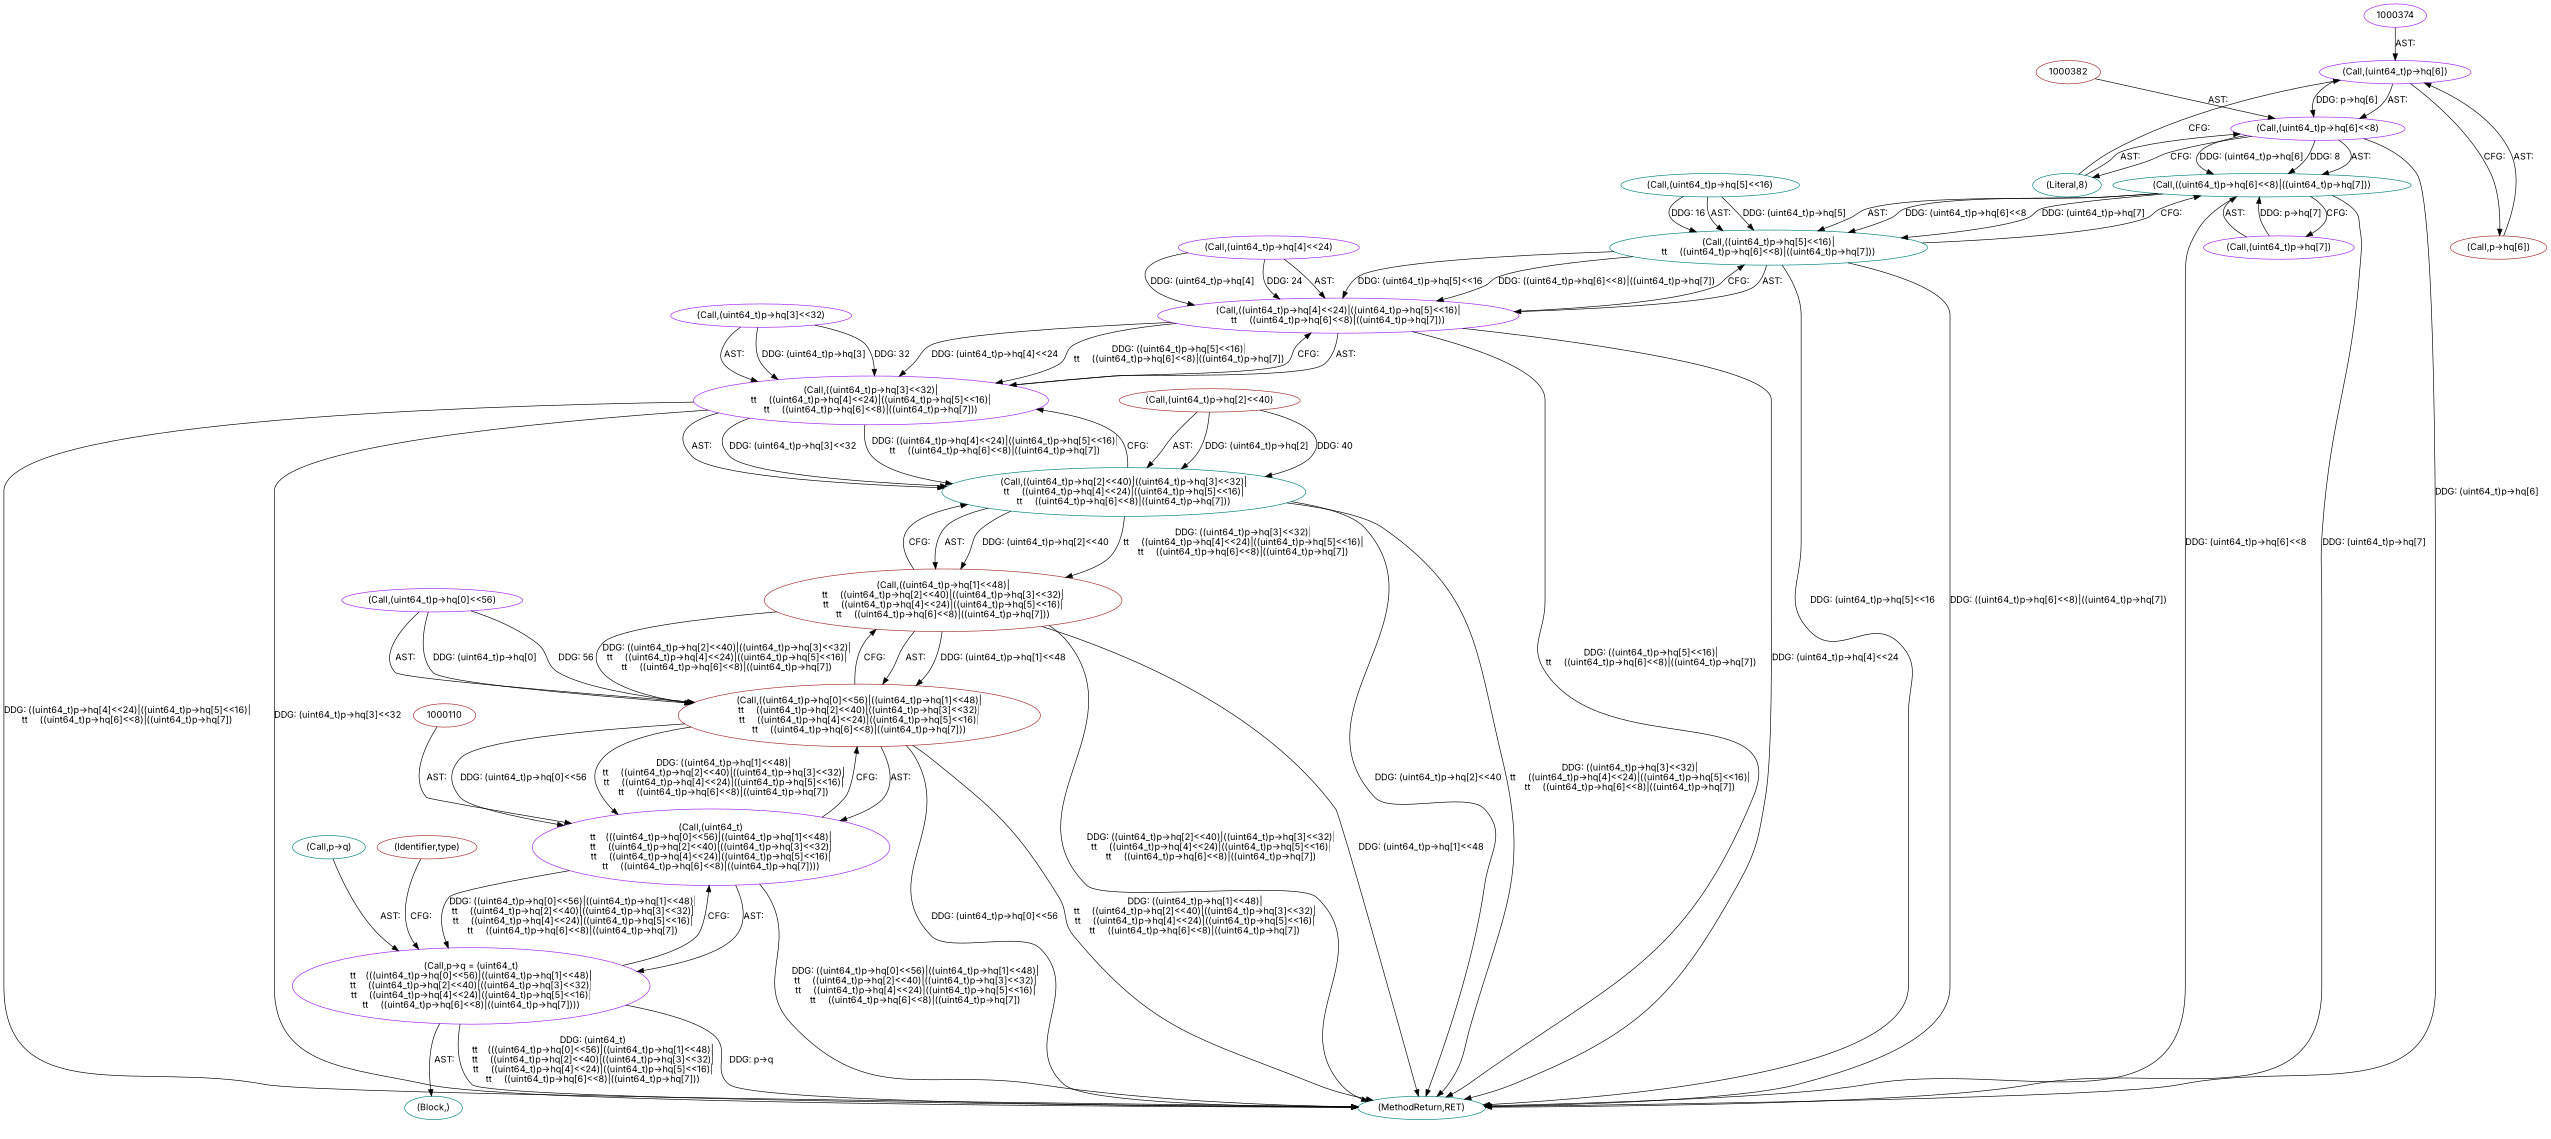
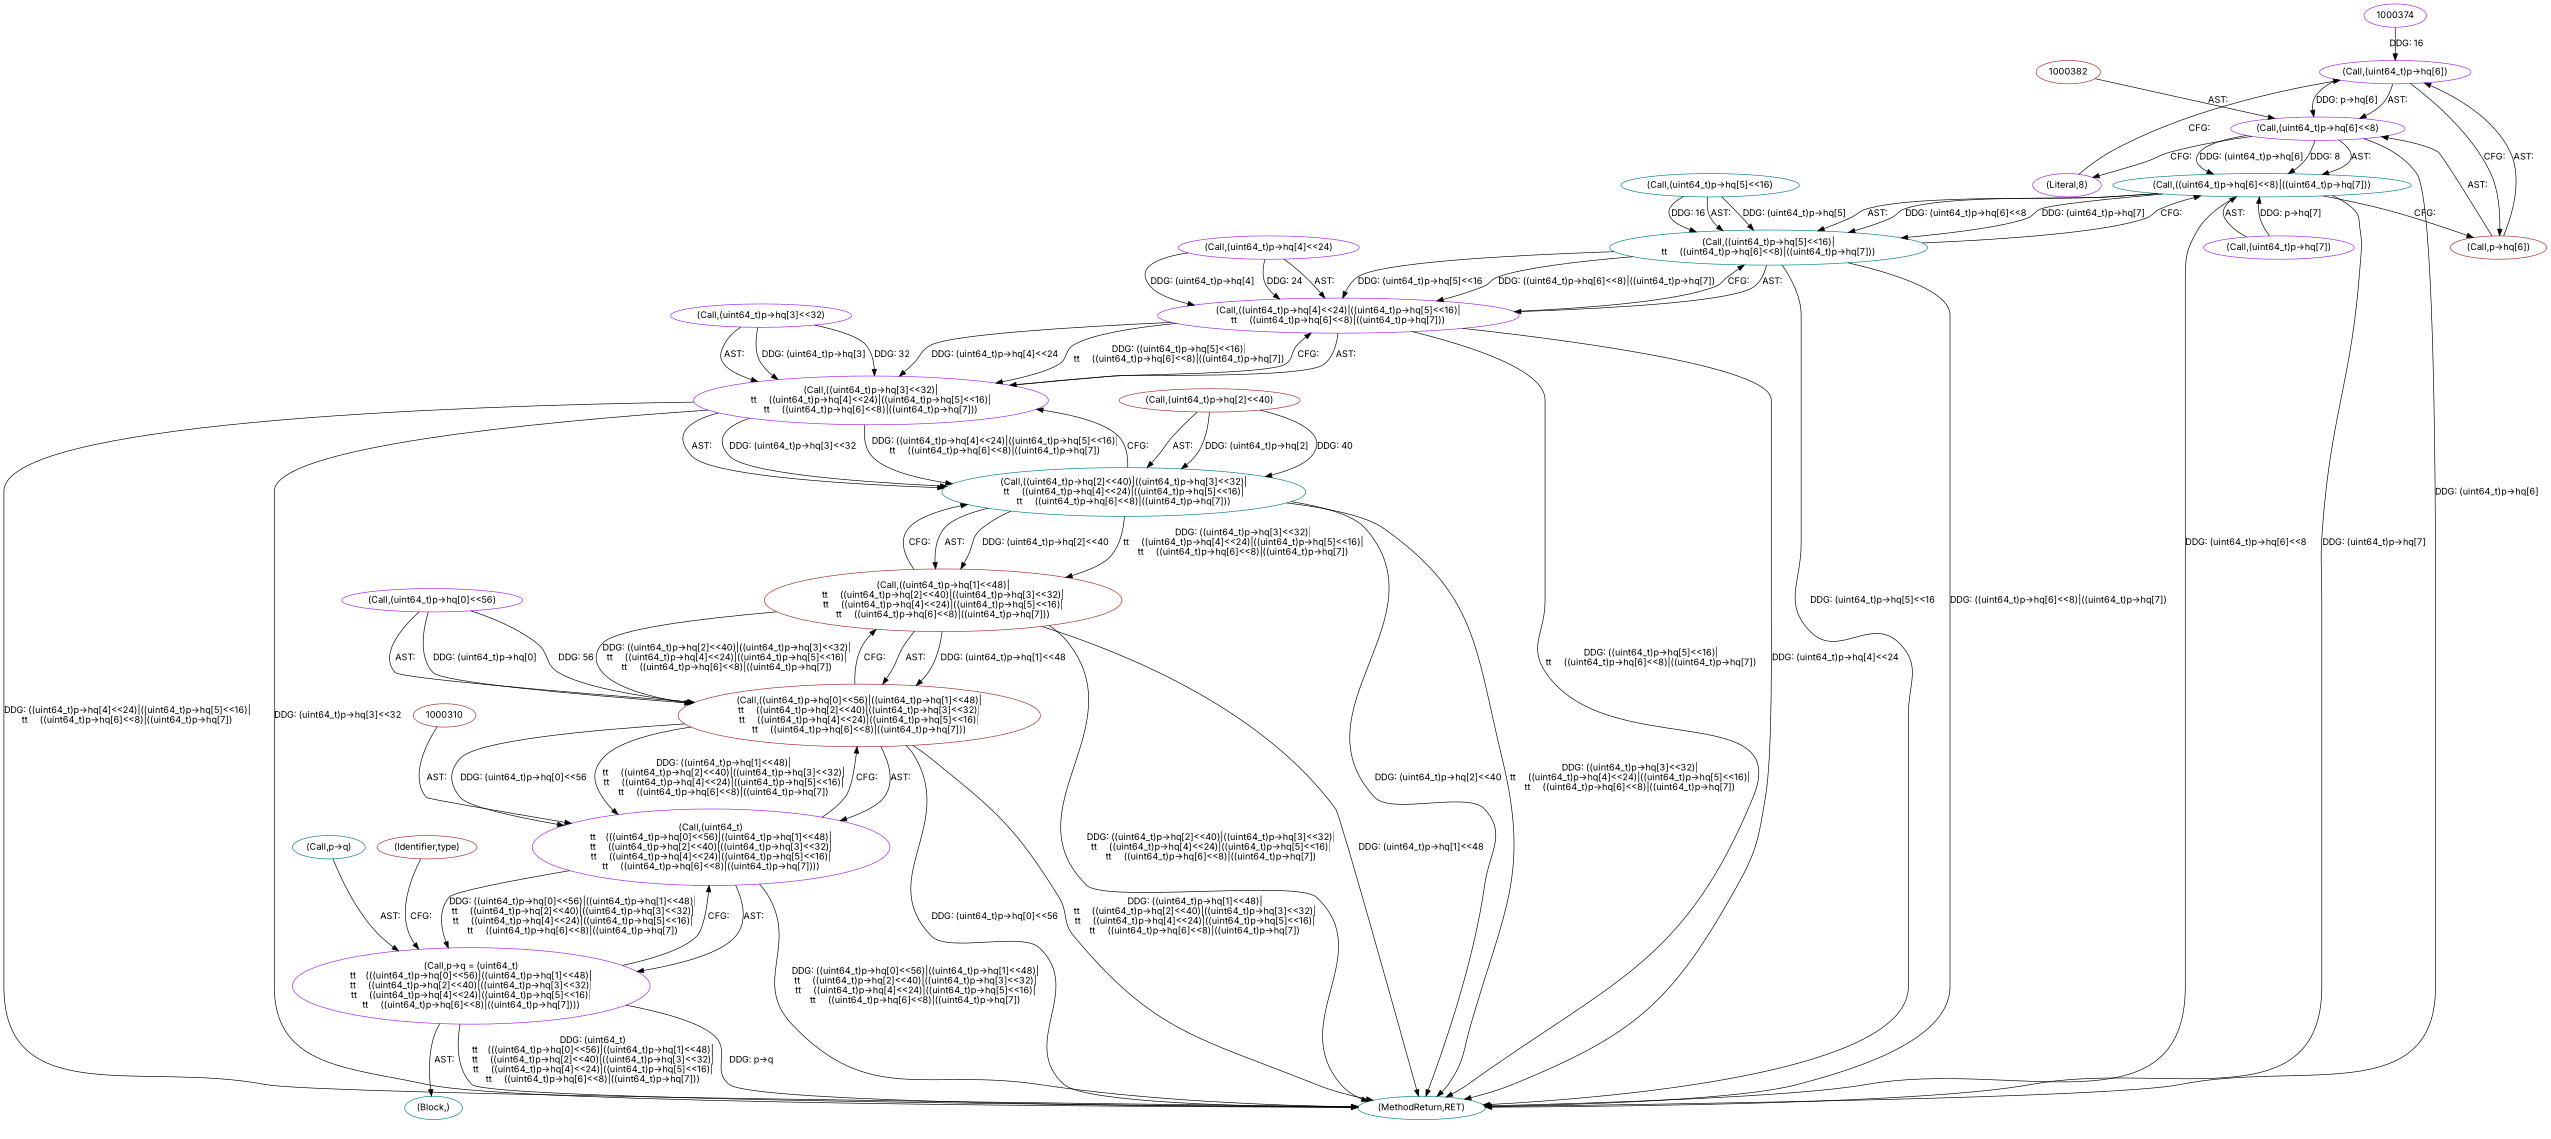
(2407, 44) -> (2407, 44)
(2155, 143) -> (2452, 171)
(2067, 185) -> (2067, 185)
(2327, 214) -> (2396, 213)
(445, 715) -> (445, 715)
